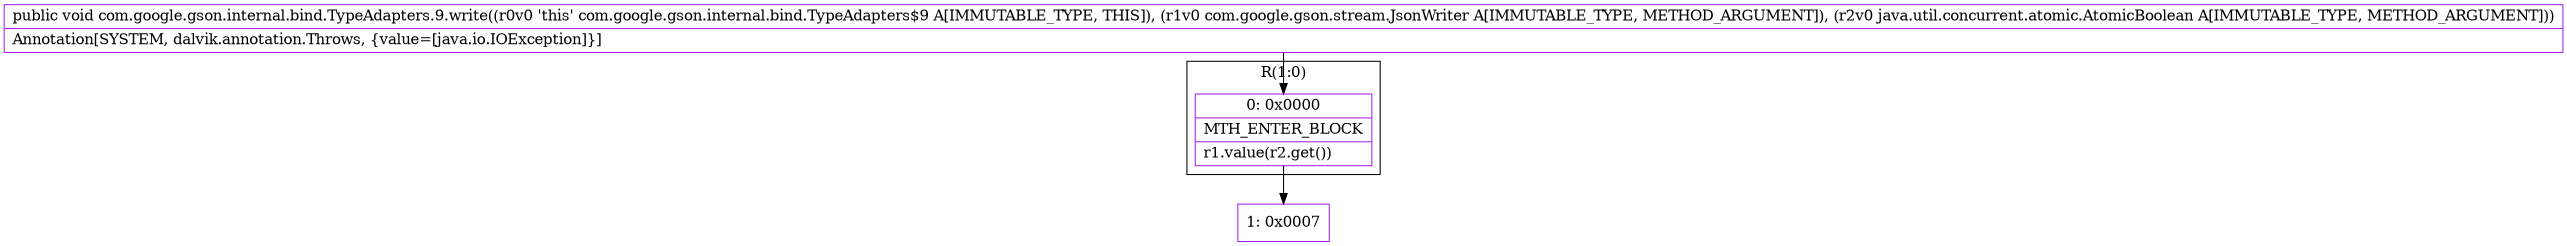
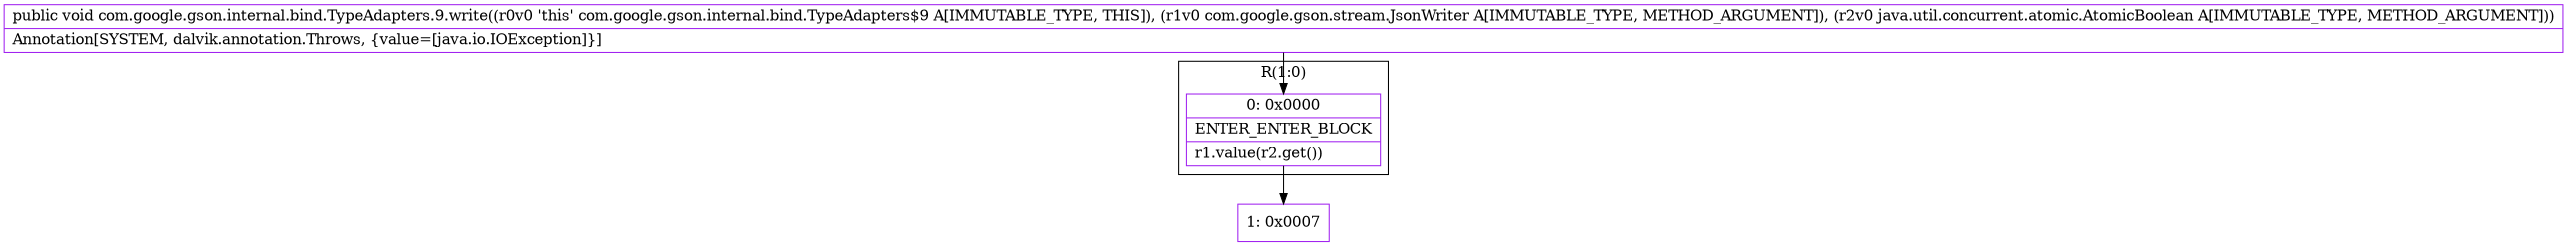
(1284, 129) -> (1284, 129)
